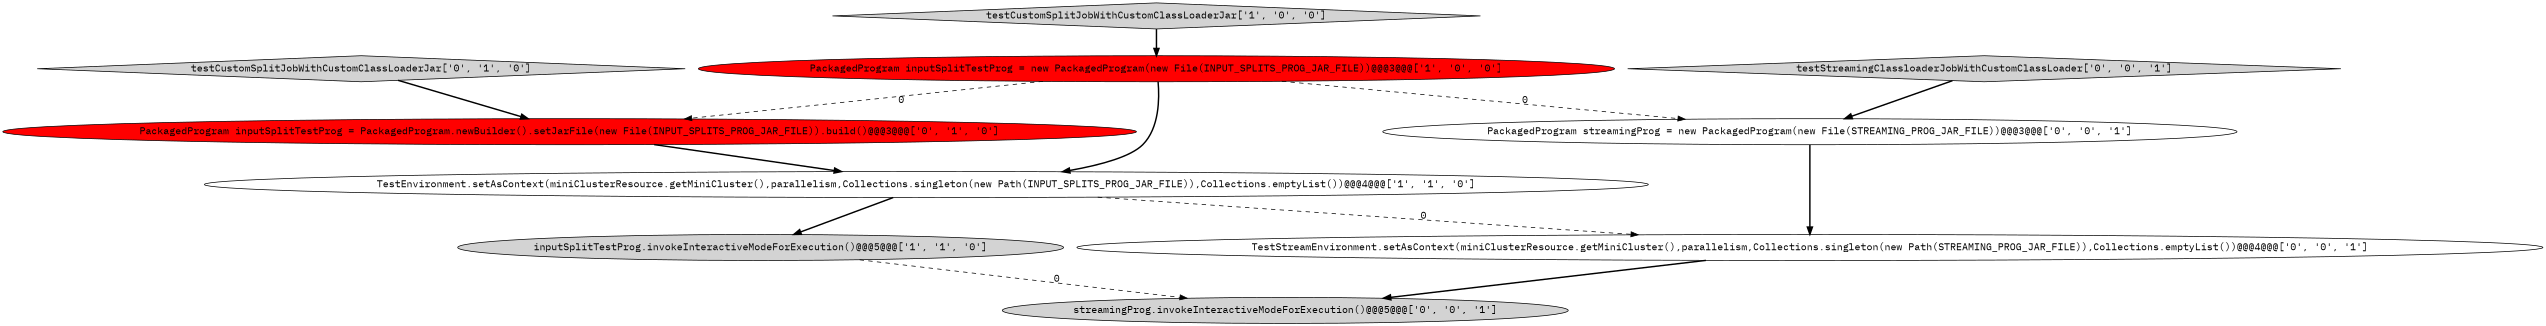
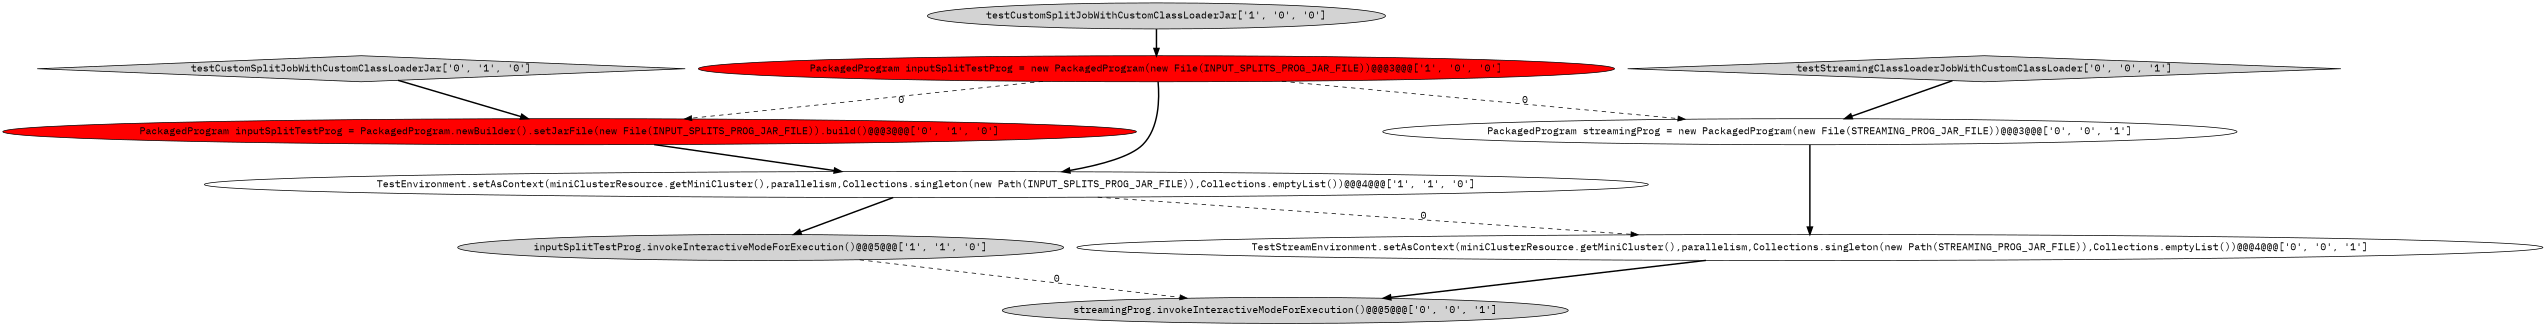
(1156, 16) -> (1156, 16)
